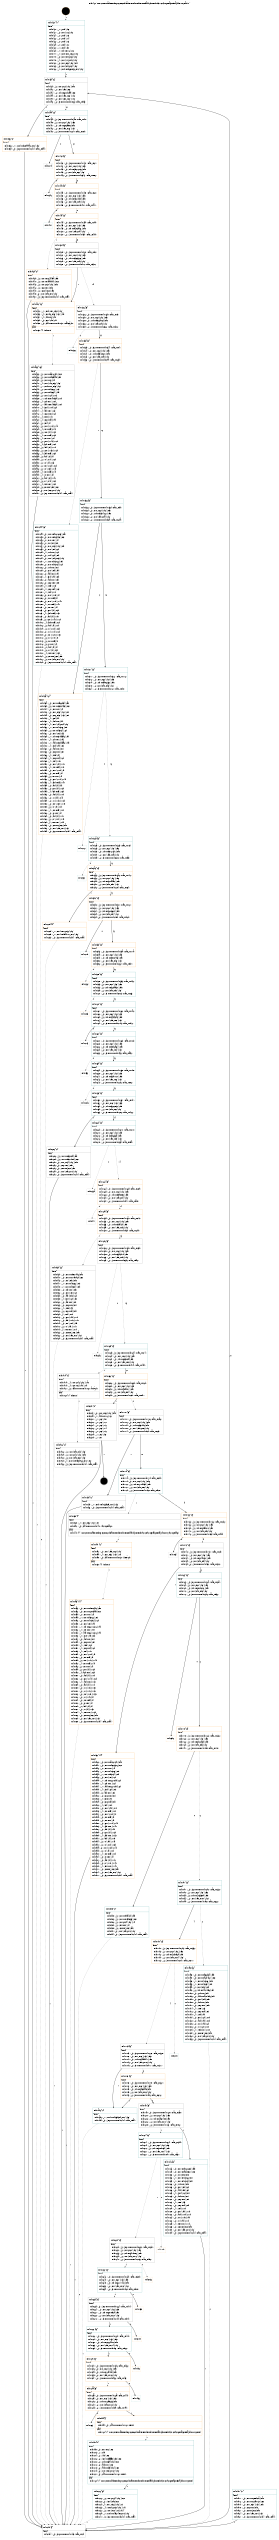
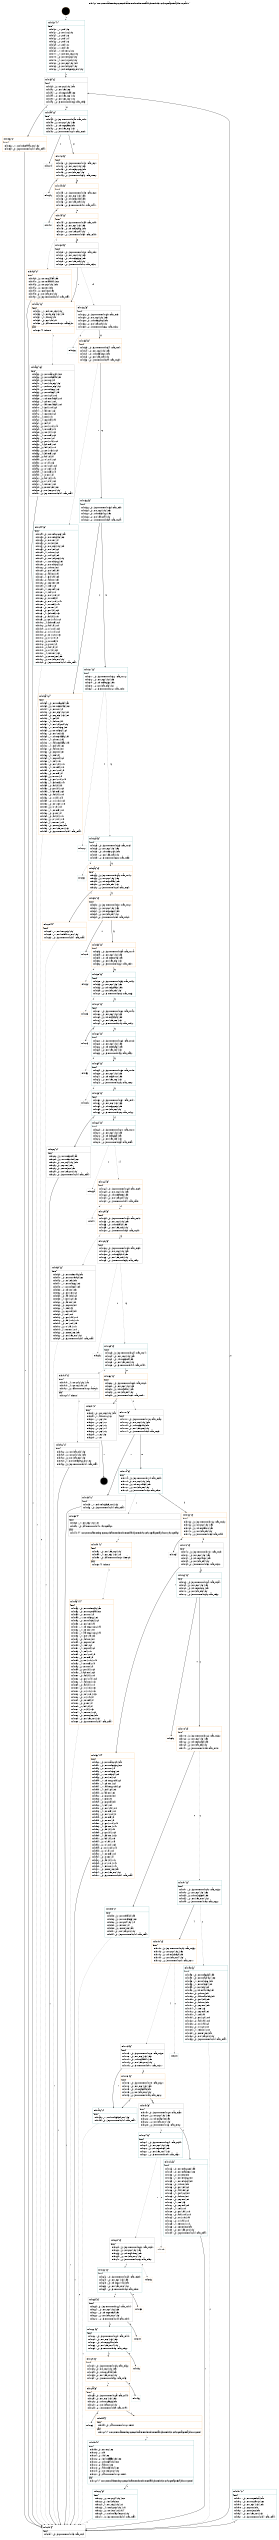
(62, 1976) -> (58, 1994)
